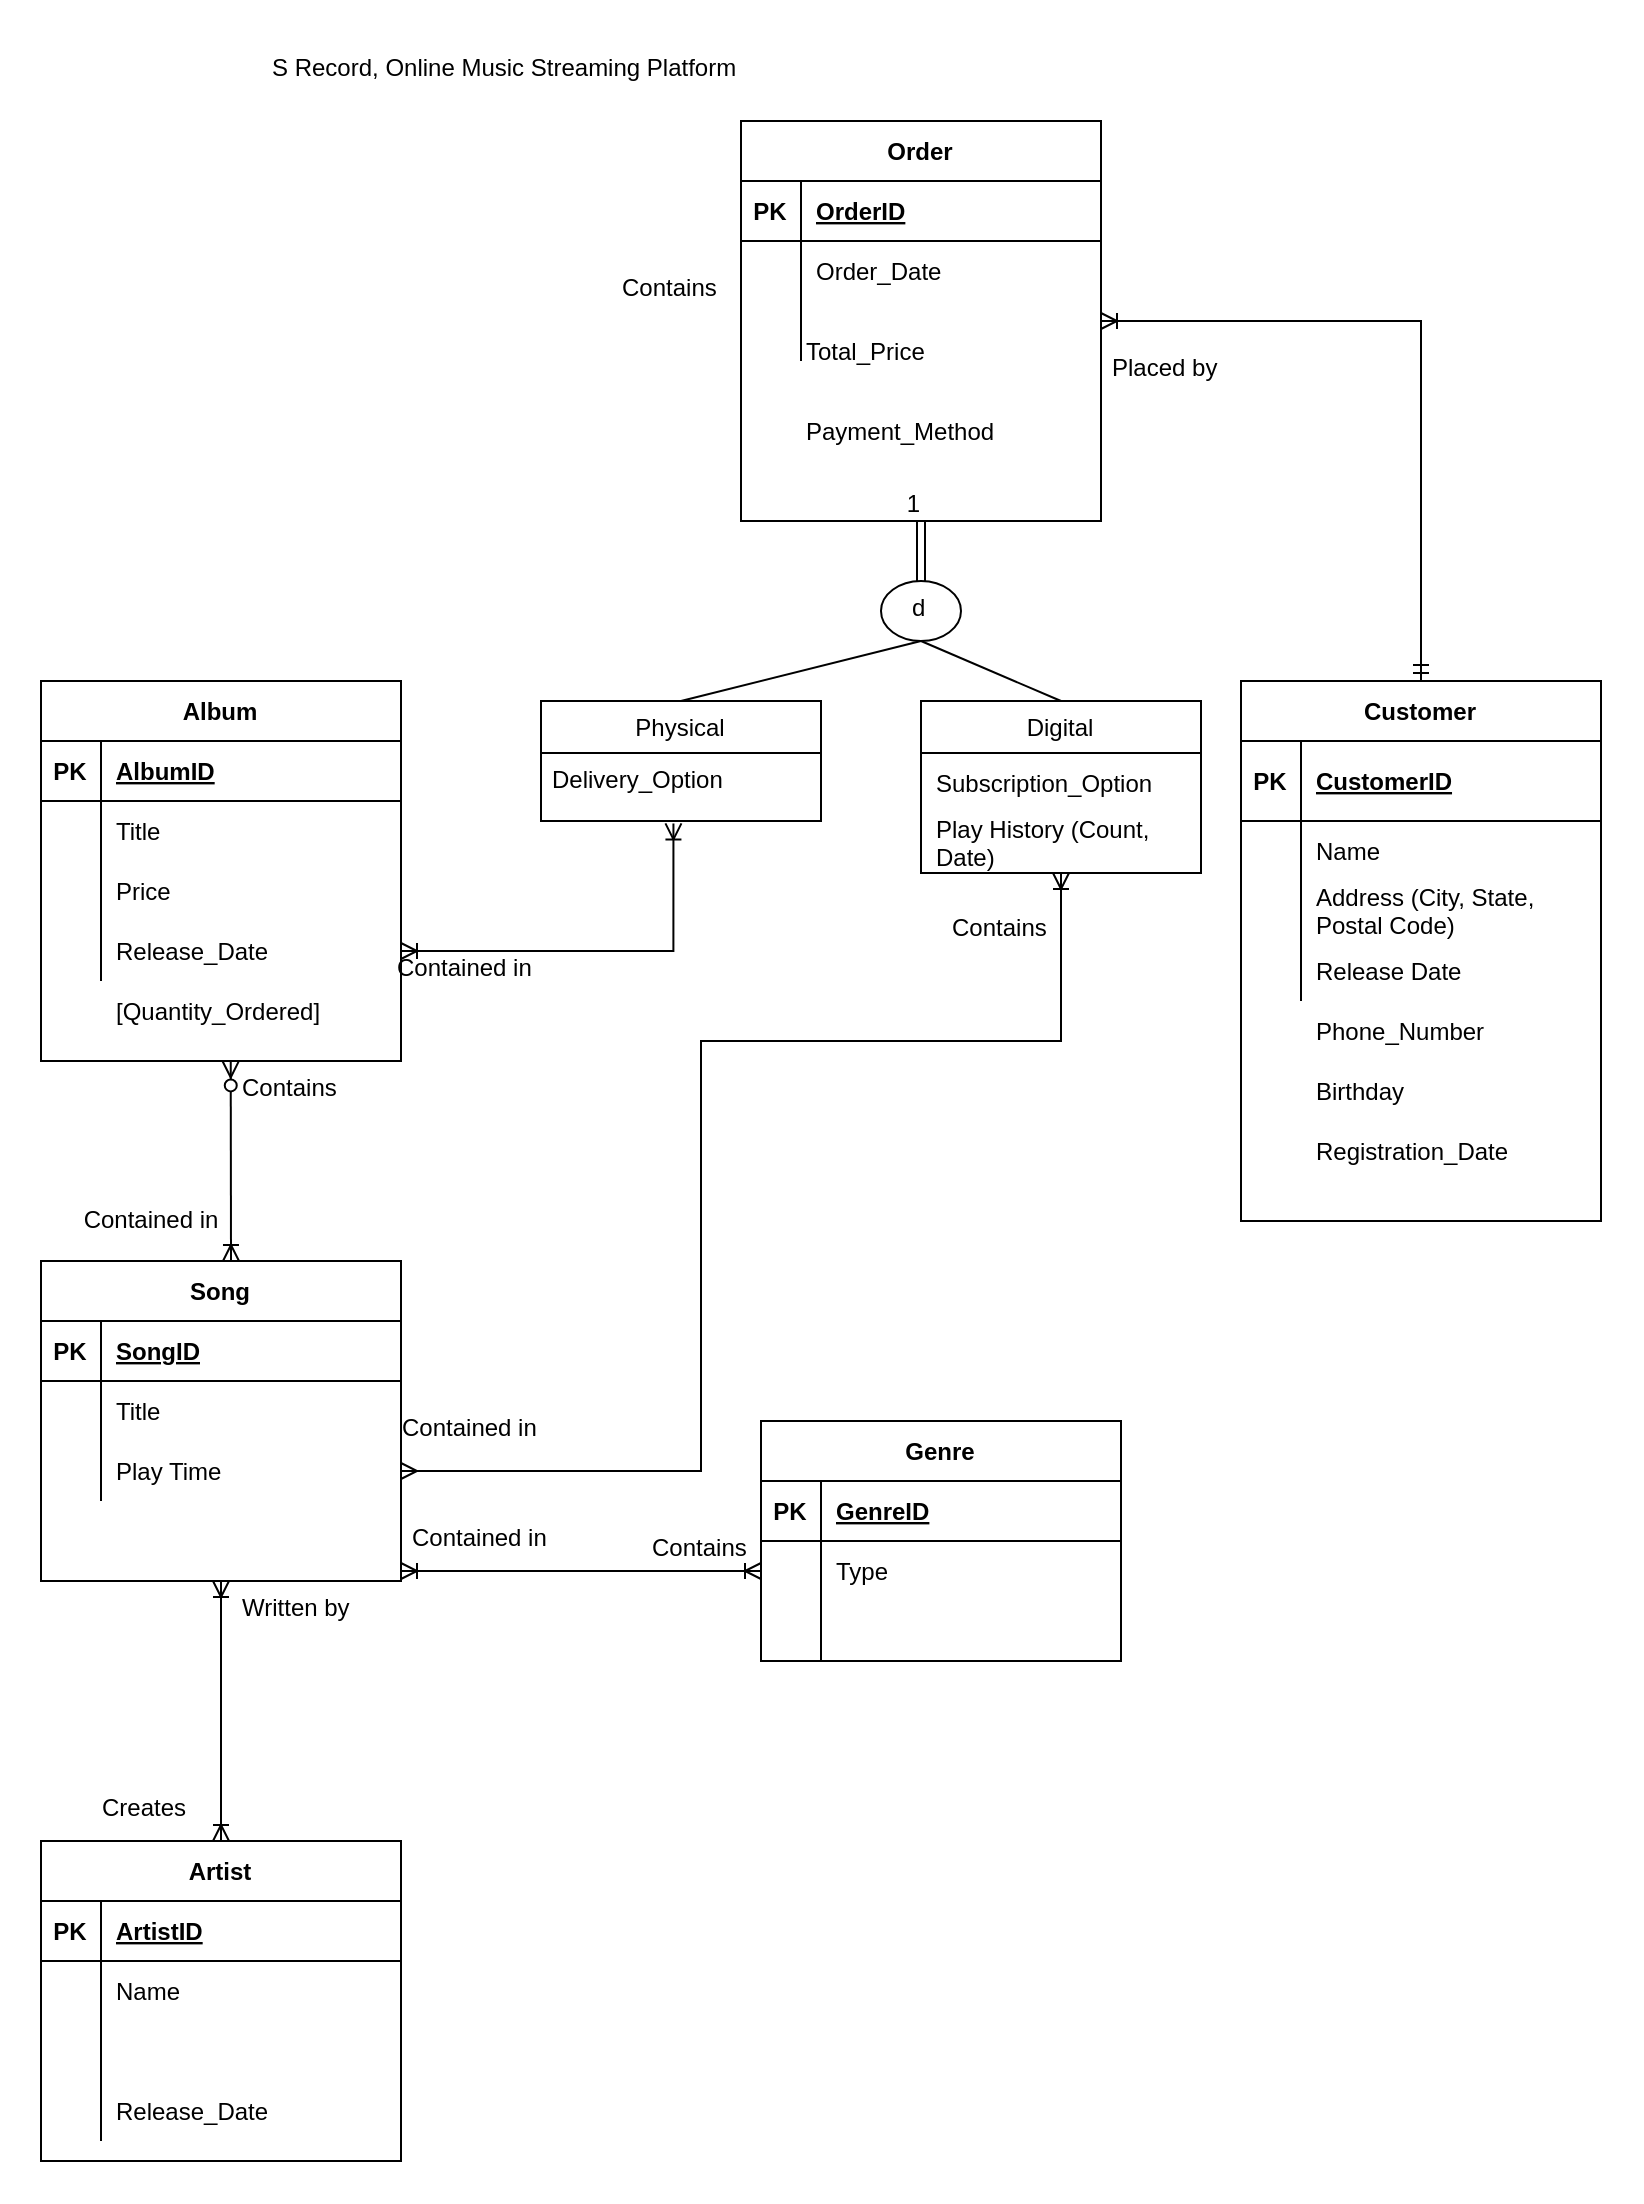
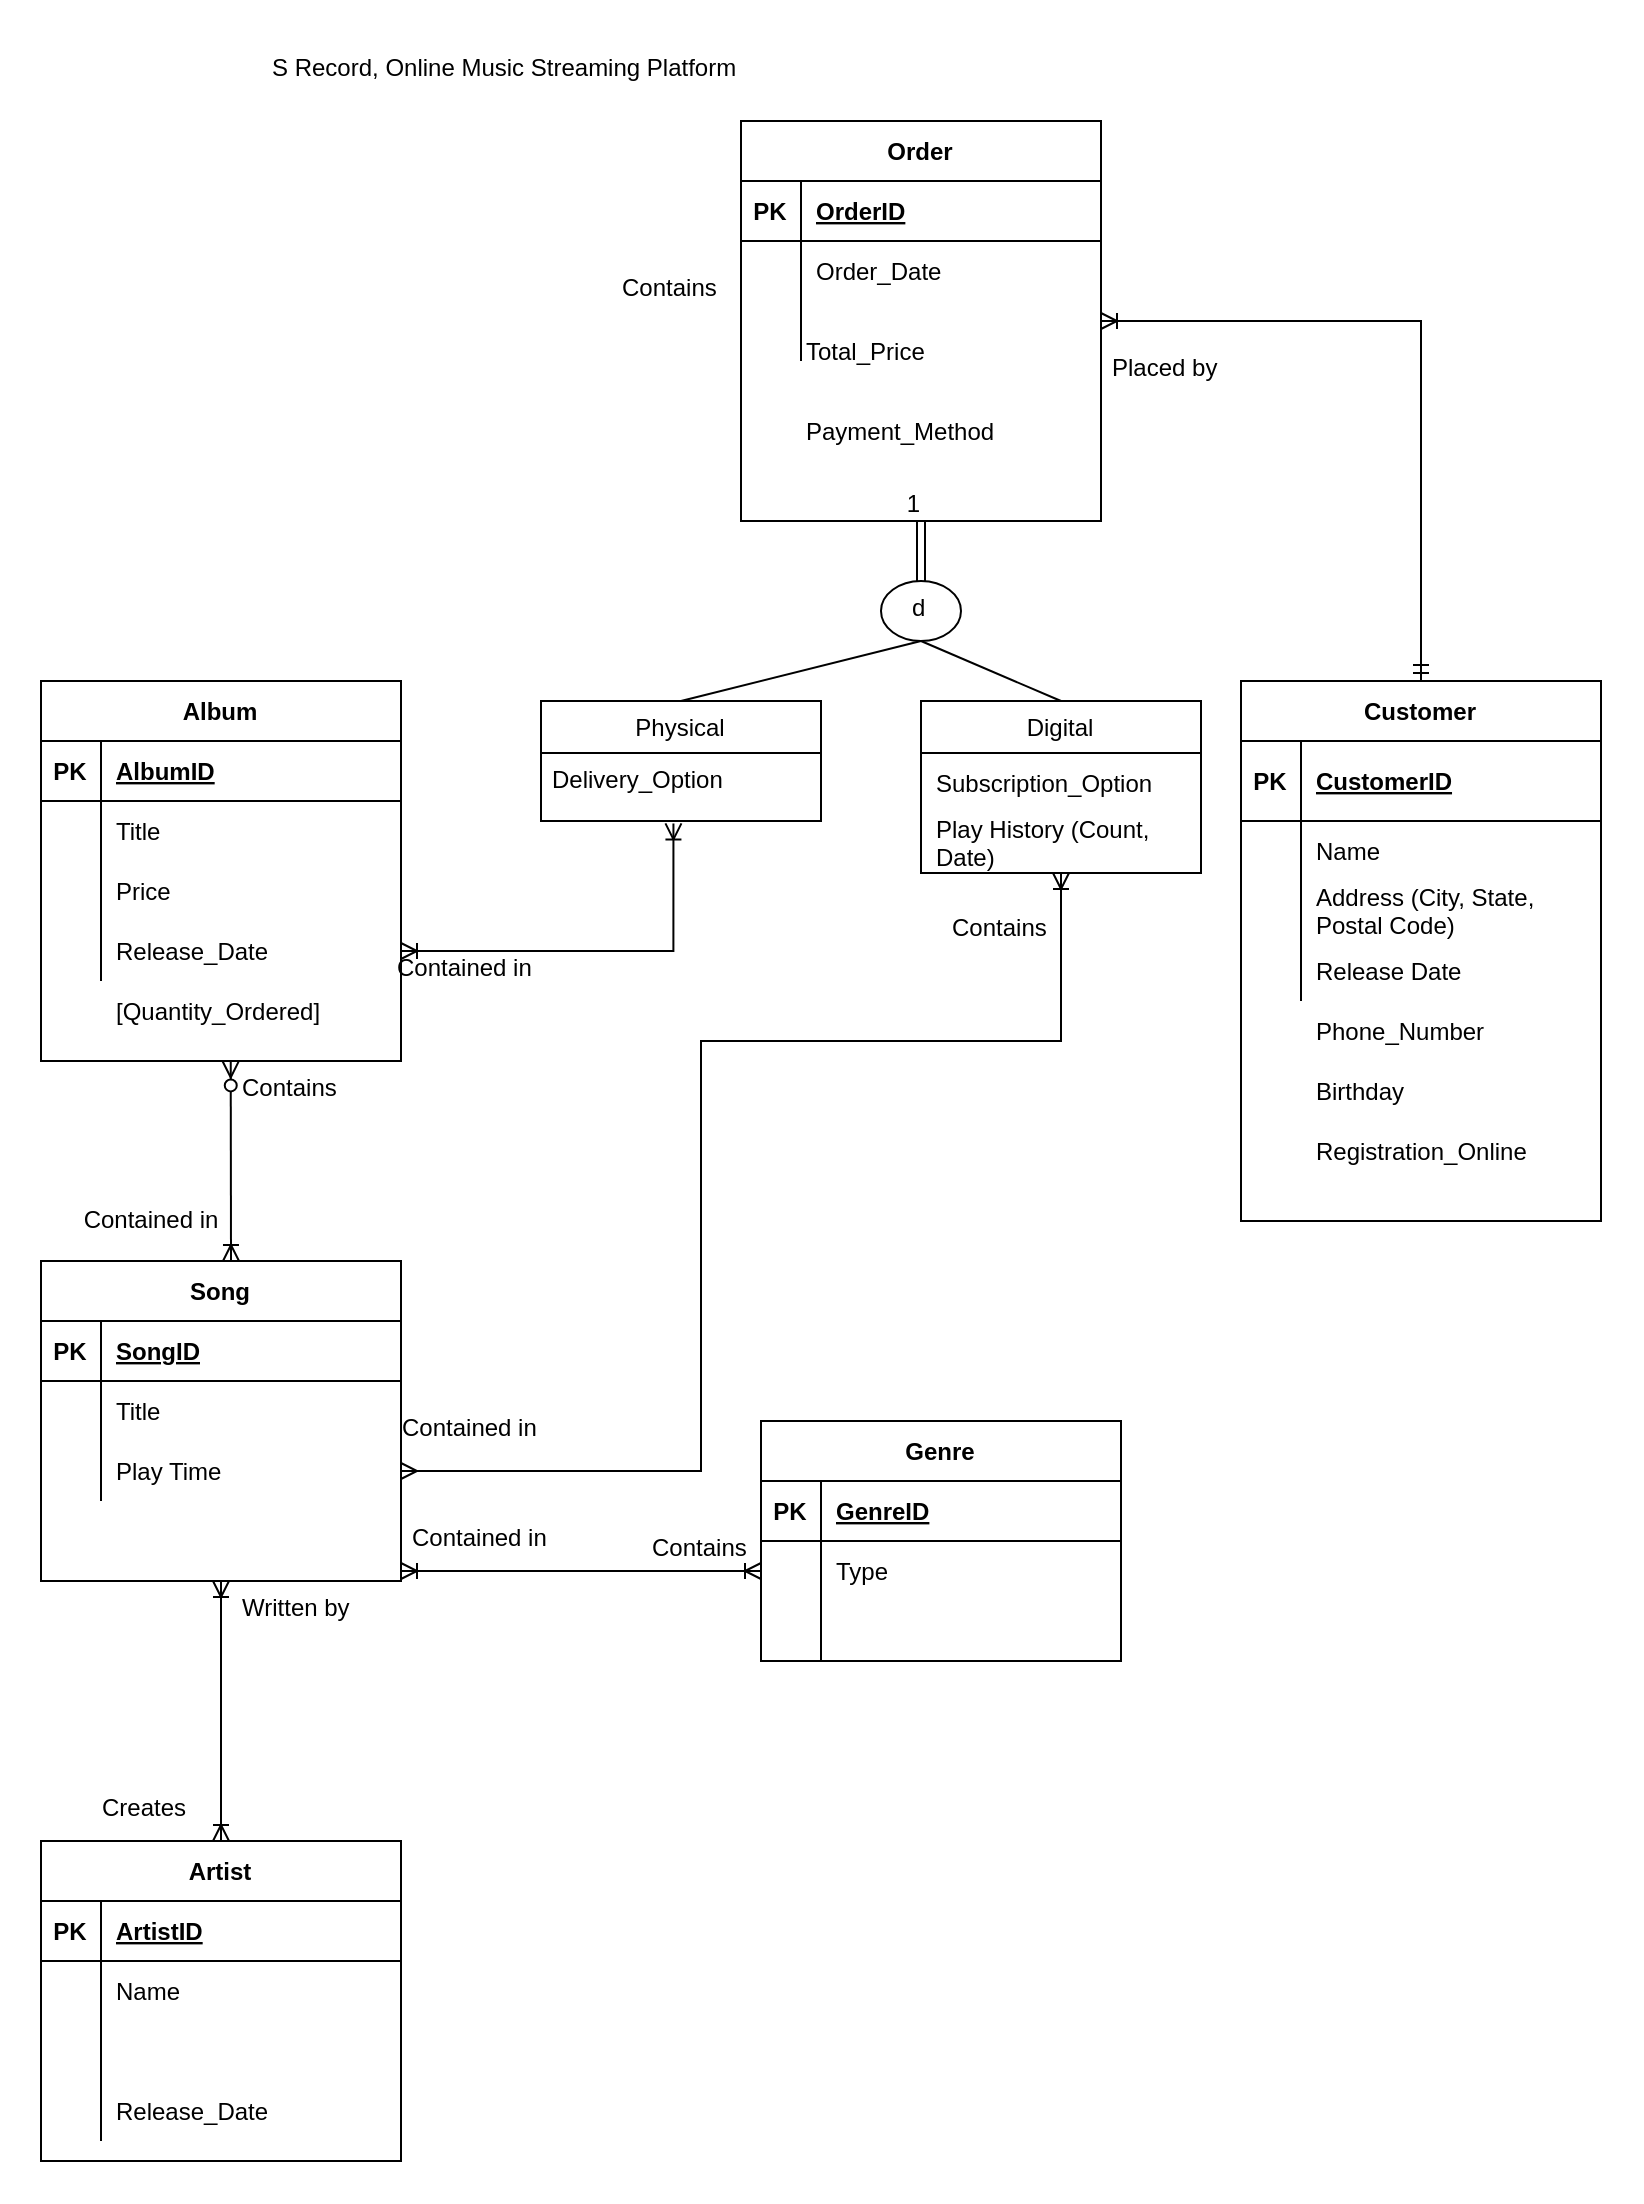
(1424, 1152) -> (1431, 1152)
